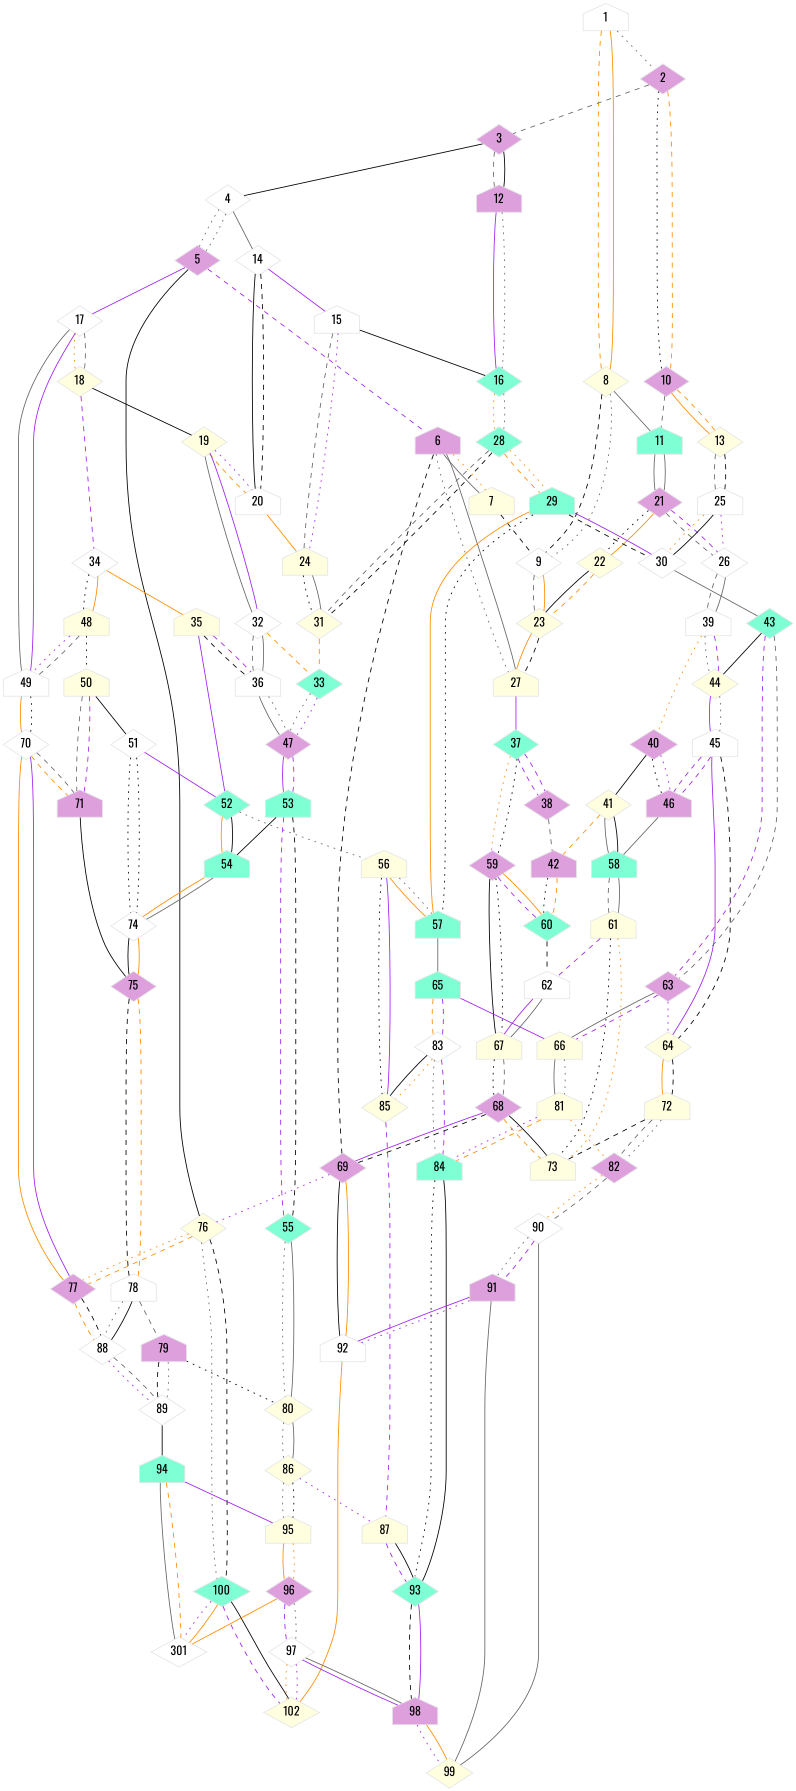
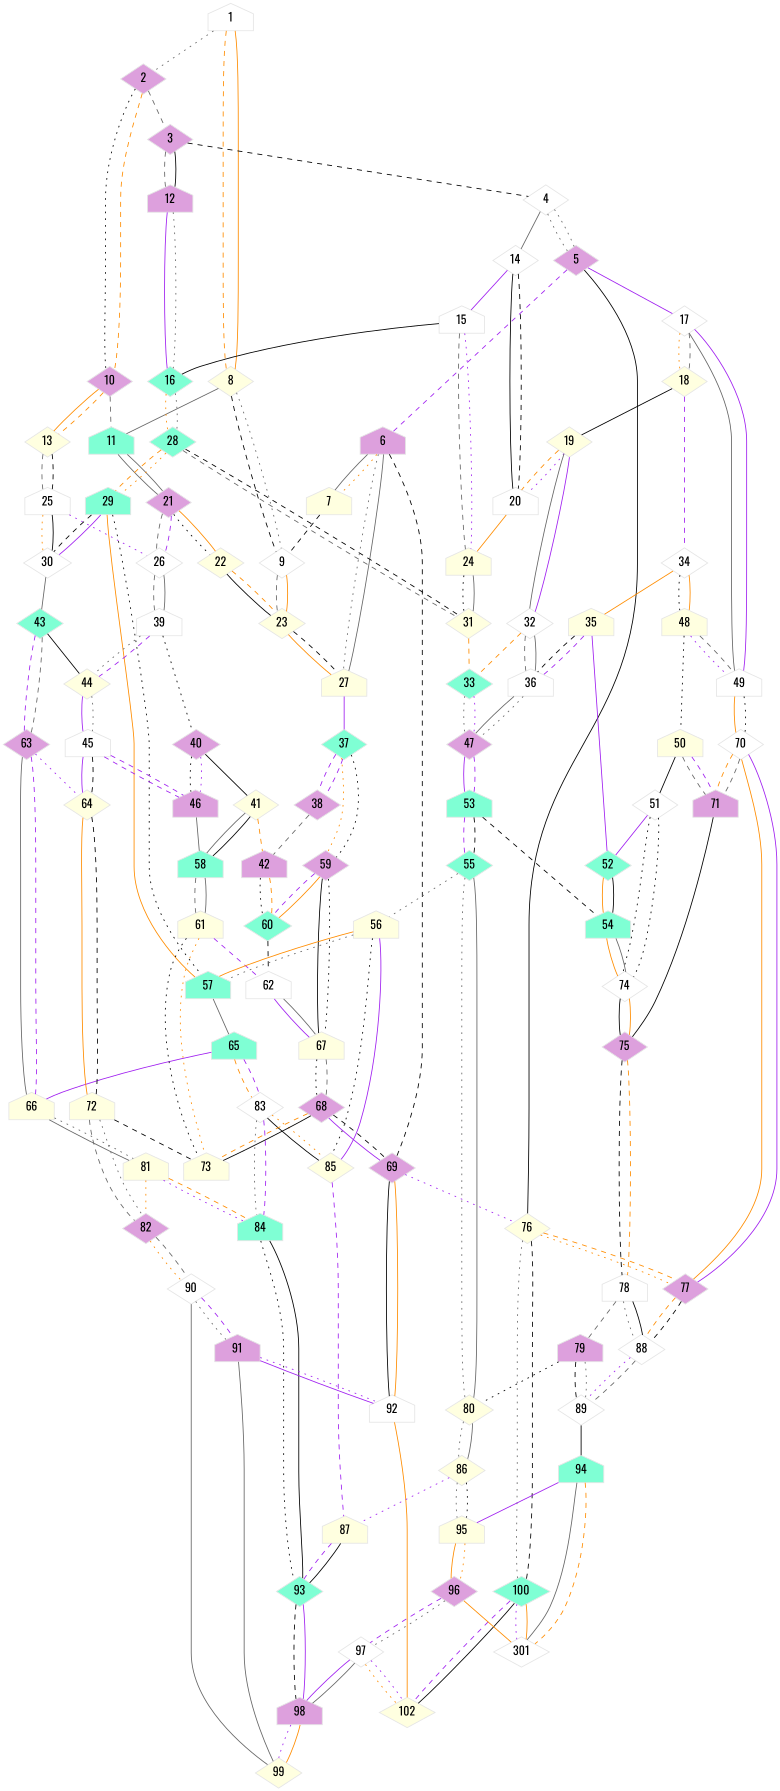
(363, 170) -> (358, 170)
(678, 683) -> (178, 684)
(257, 836) -> (540, 866)
(302, 837) -> (429, 892)
